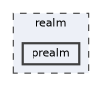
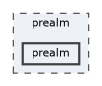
(51, 24) -> (51, 24)
